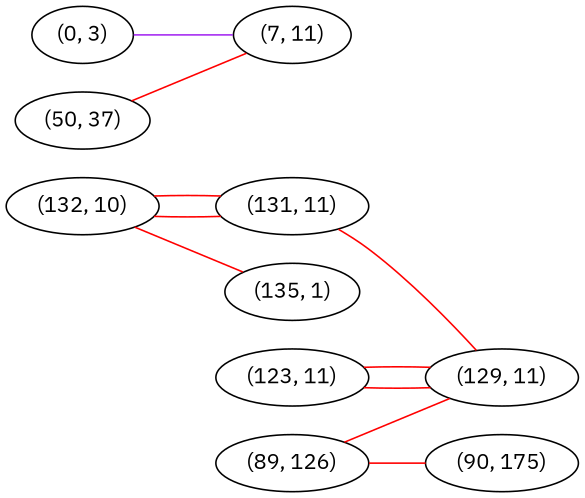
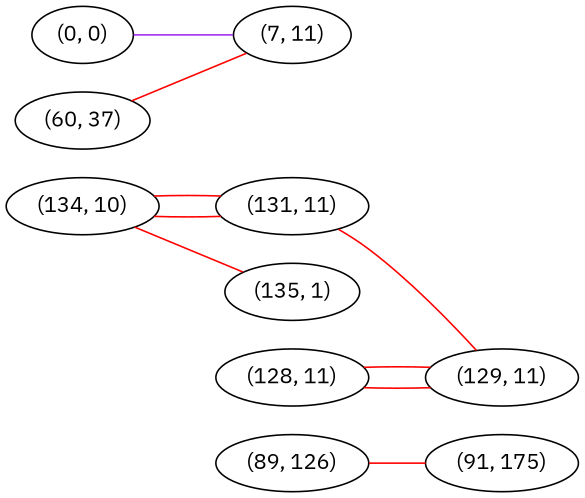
(83, 35) -> (83, 35)
(83, 121) -> (83, 121)
(83, 206) -> (83, 206)
(292, 377) -> (292, 377)
(397, 420) -> none
(502, 463) -> (502, 463)
